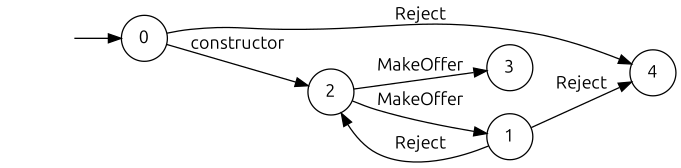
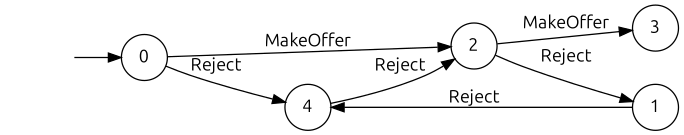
(238, 44) -> (308, 42)
(420, 100) -> (566, 57)
(413, 162) -> (389, 89)
